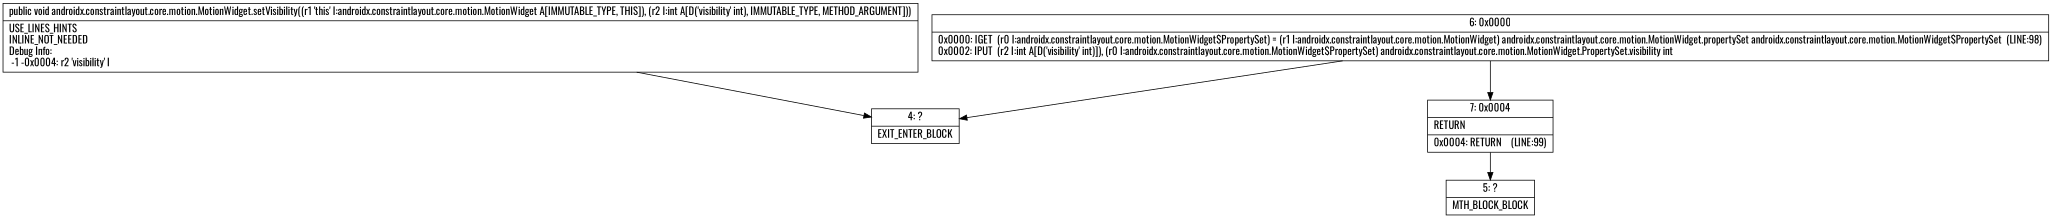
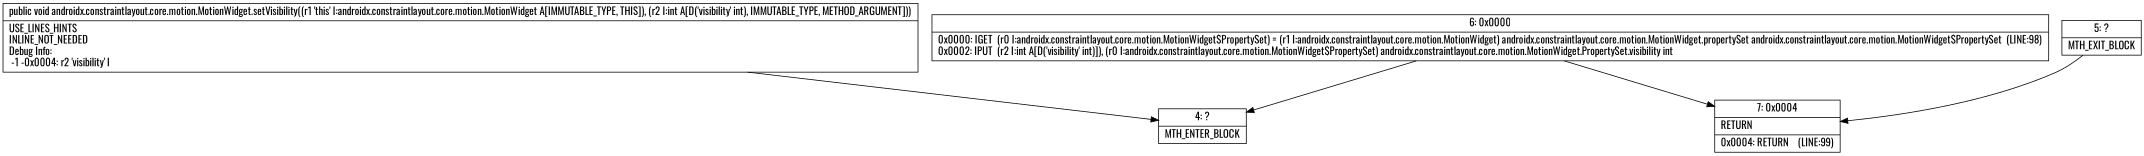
(915, 134) -> (1202, 134)
(1490, 162) -> (1969, 101)
(1490, 206) -> (2102, 46)
